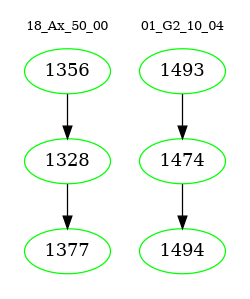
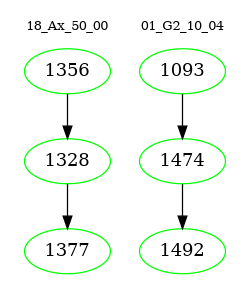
(182, 71) -> (182, 71)
(182, 251) -> (182, 251)
